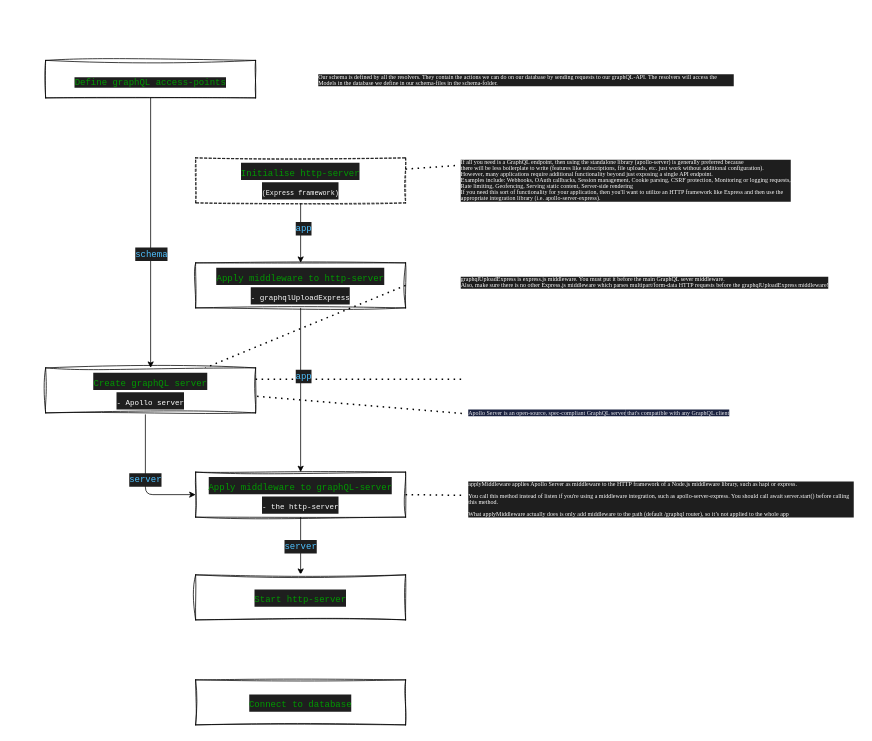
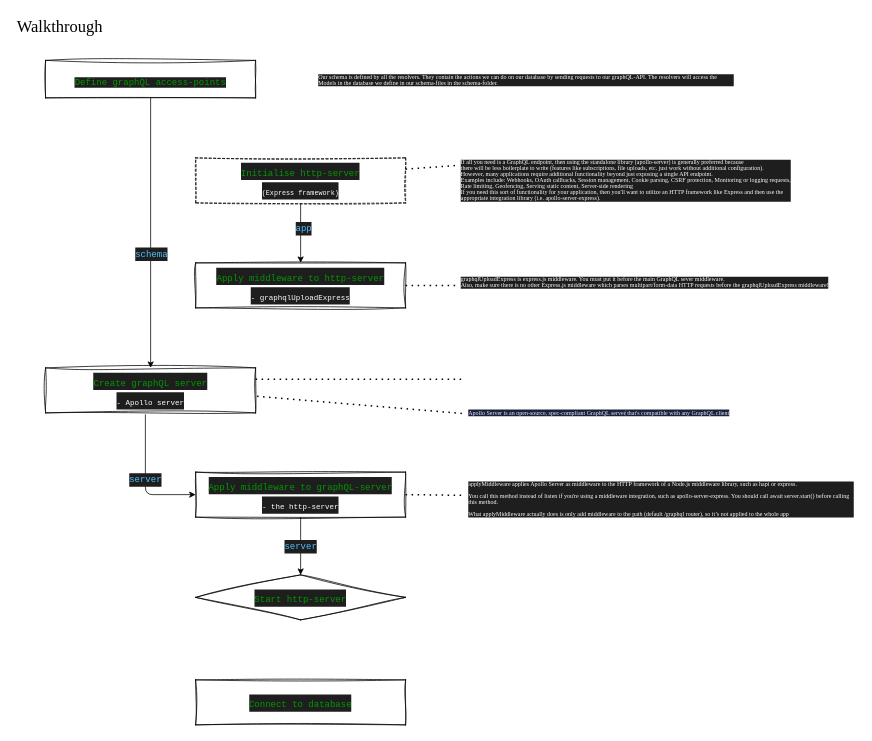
none -> (90, 27)
(279, 337) -> (432, 285)
(300, 389) -> none
(300, 597) -> (300, 597)
